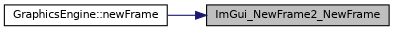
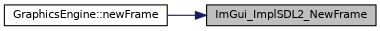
(298, 15) -> (291, 15)
